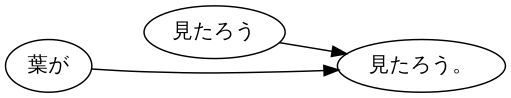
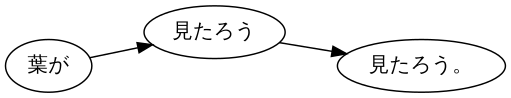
(208, 73) -> (114, 53)
